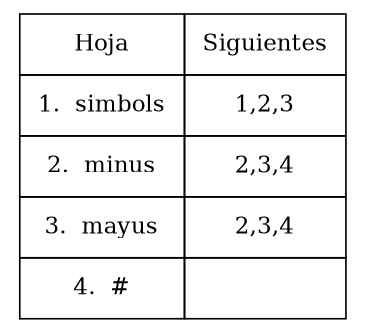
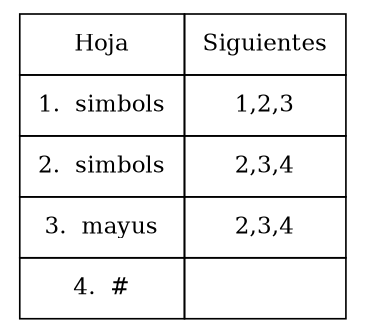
(102, 166) -> (102, 166)
